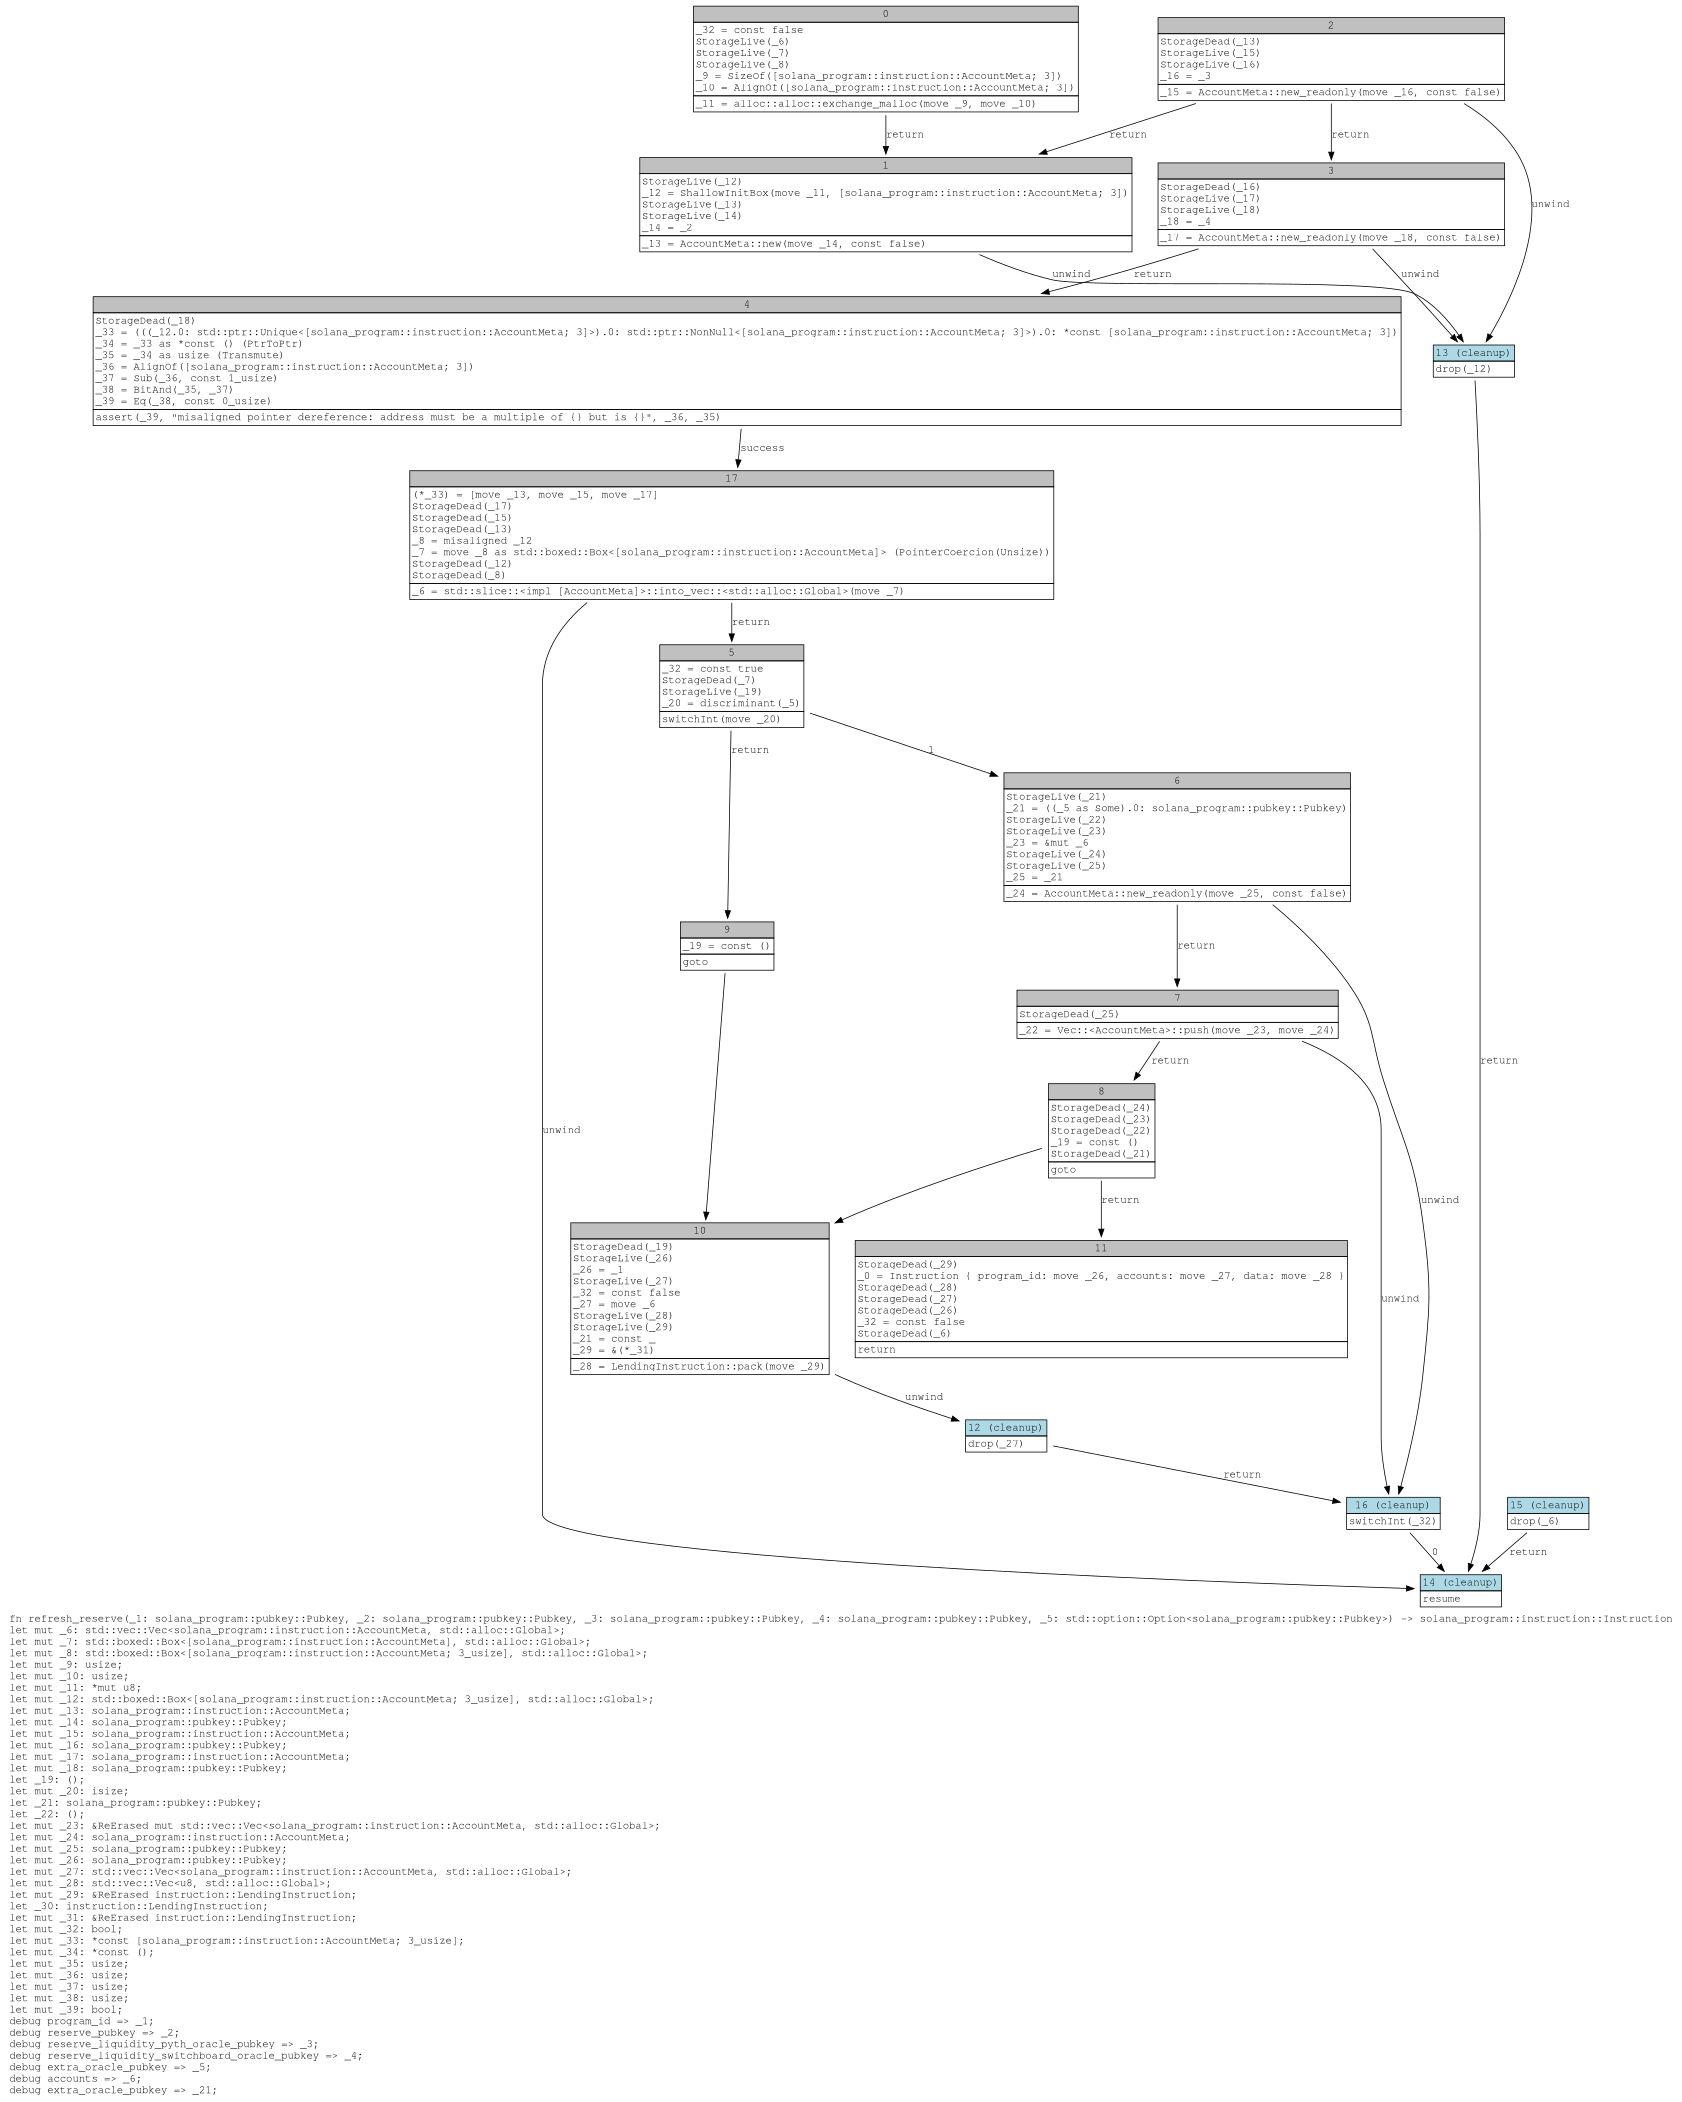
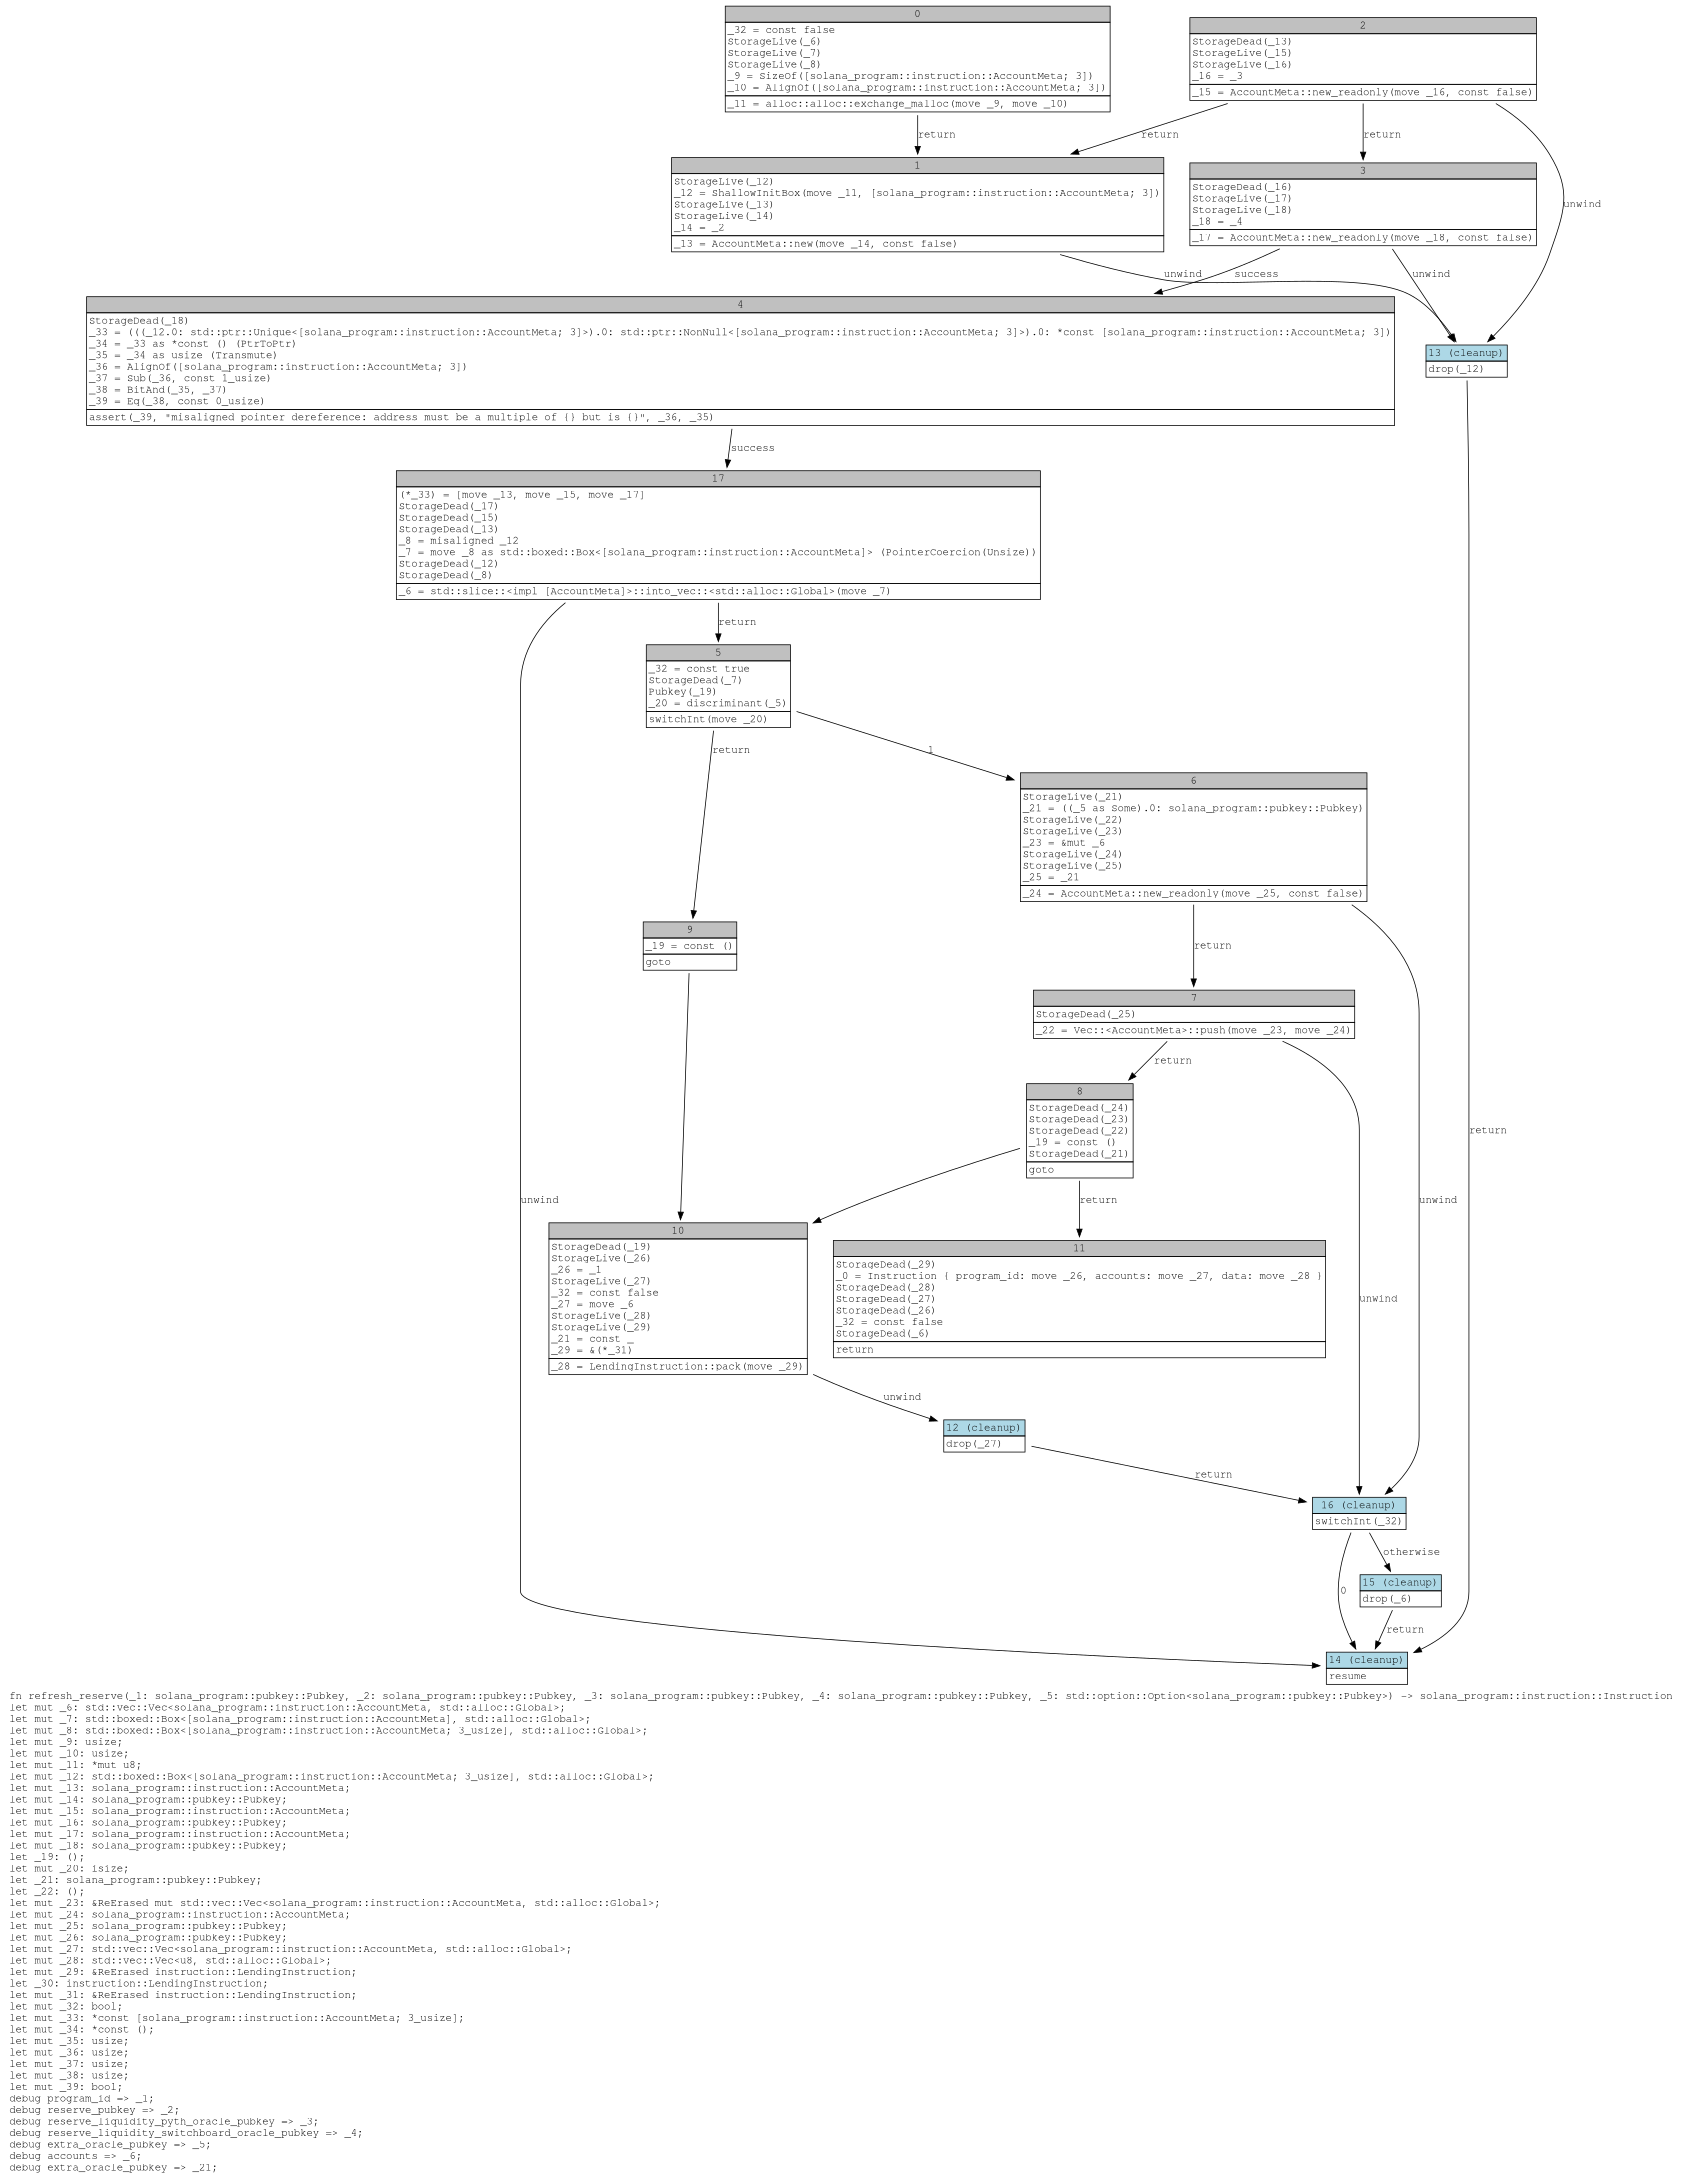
(1153, 274) -> (1257, 274)
(713, 692) -> (683, 692)
none -> (1378, 1549)
